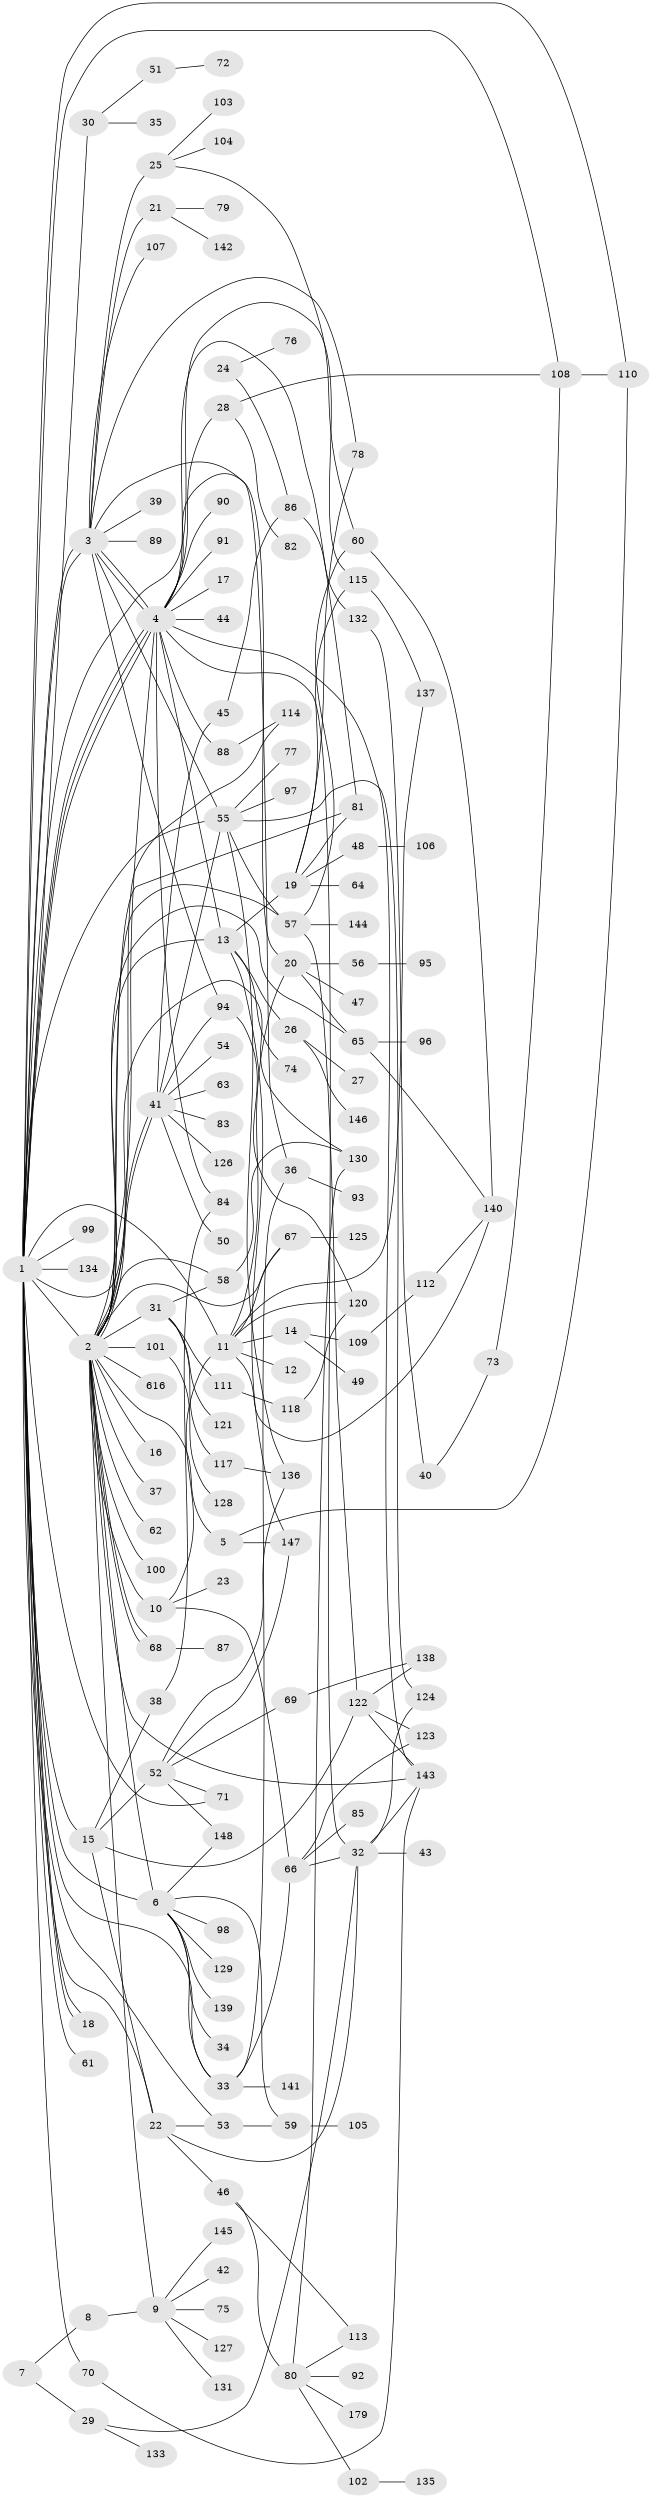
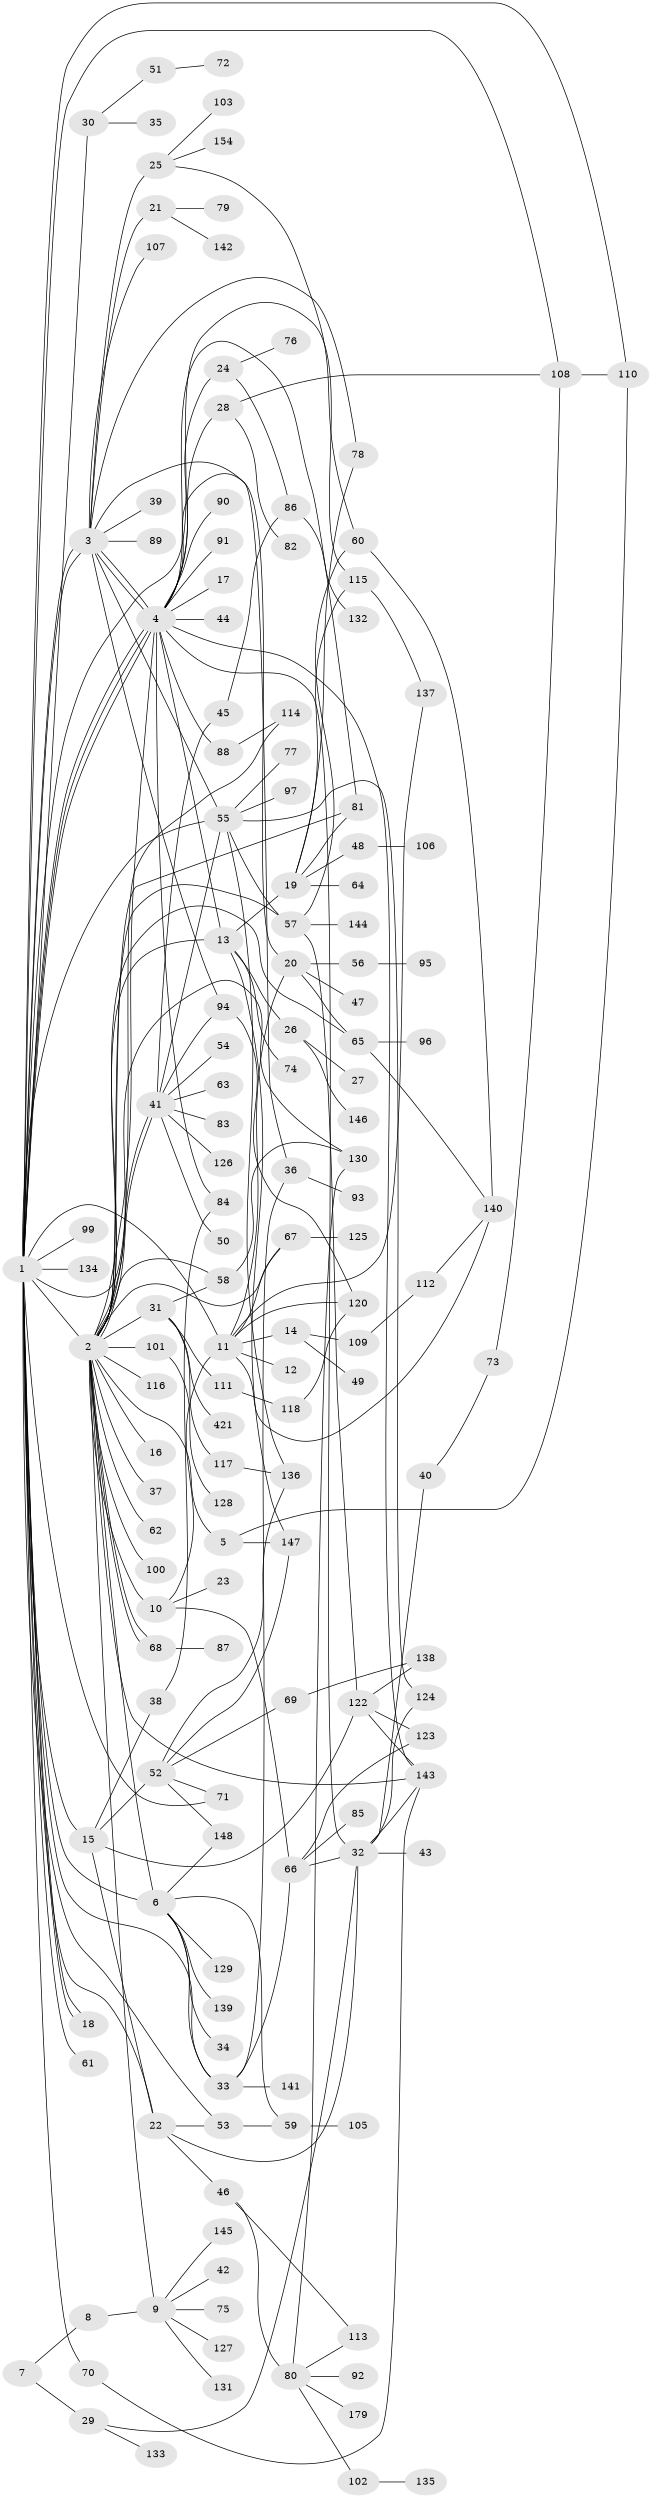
(224, 142) -> (224, 142)
none -> (186, 493)
(402, 1150) -> (399, 1685)
(156, 1386) -> (156, 1386)
(224, 1426) -> (224, 1426)
(224, 1931) -> none
